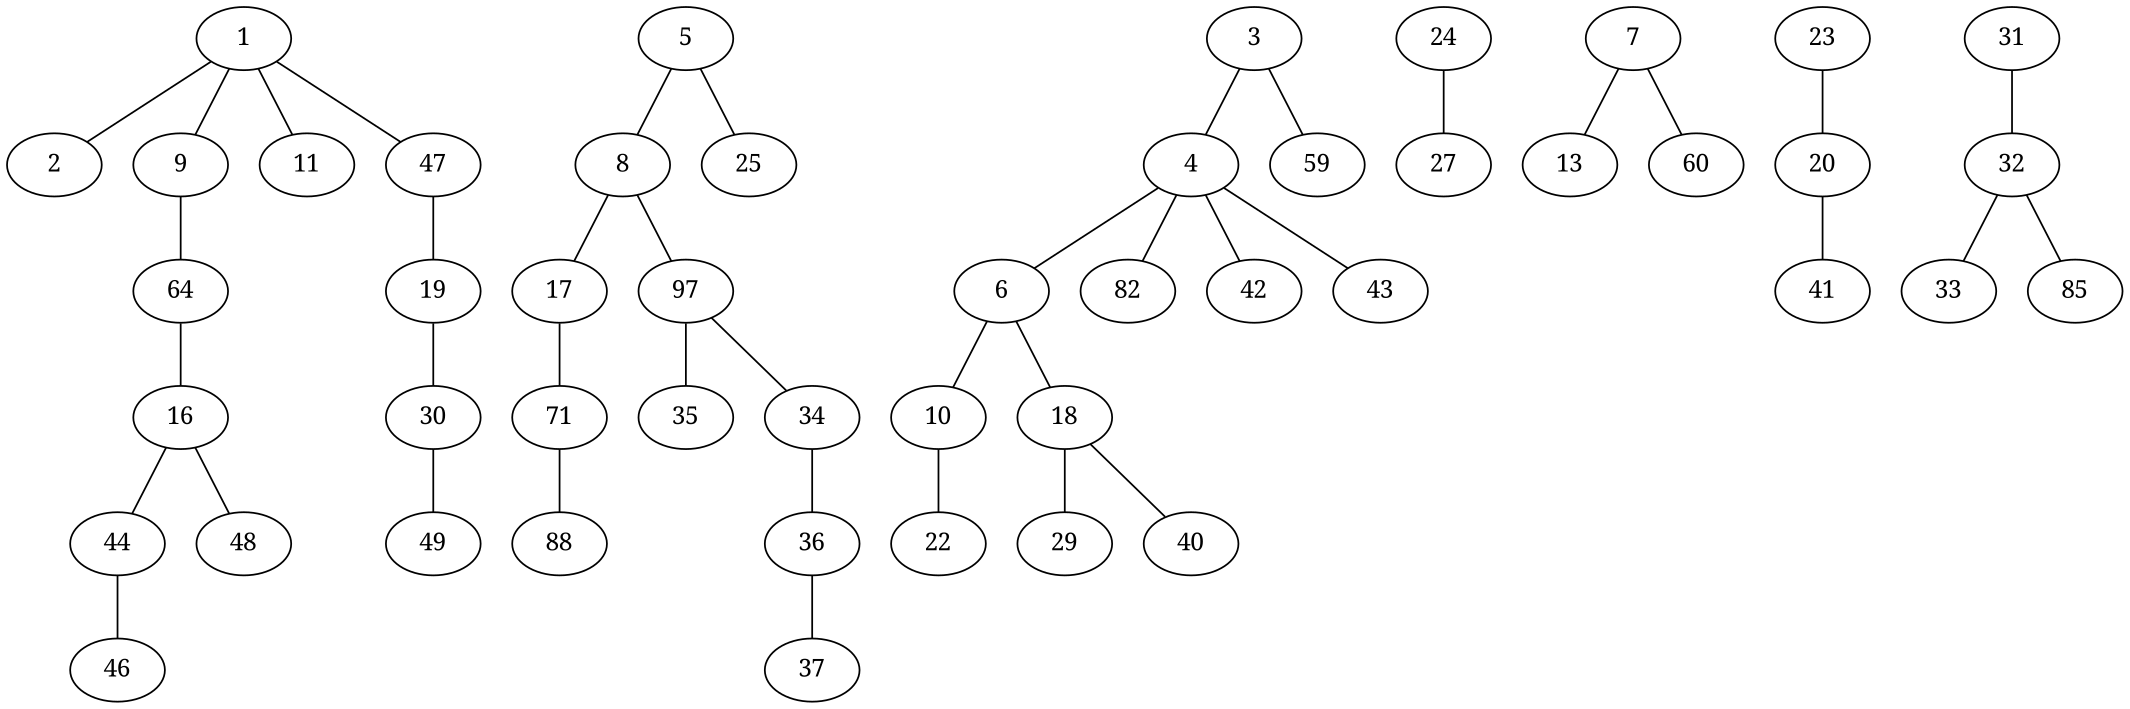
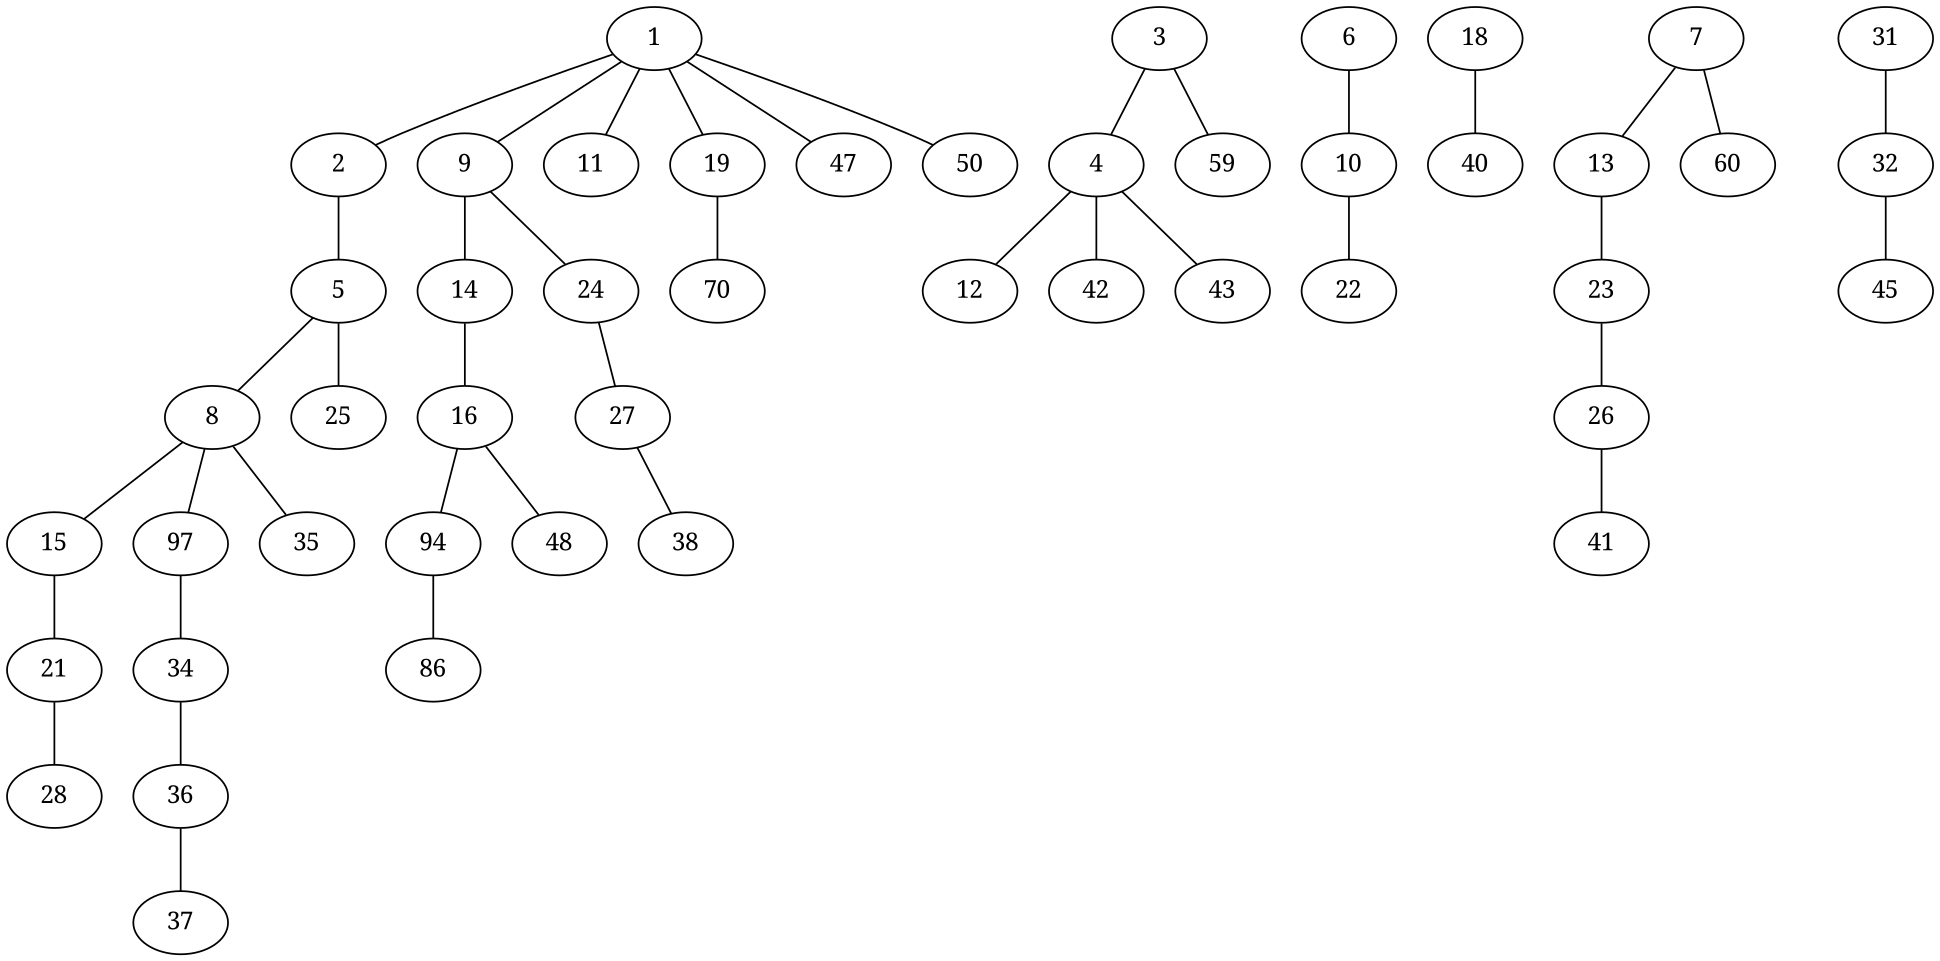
none -> (970, 165)
(1823, 165) -> (1602, 417)
none -> (339, 228)
(433, 228) -> (686, 102)
none -> (528, 228)
(1096, 228) -> none
none -> (1602, 228)
(181, 291) -> (465, 291)
(560, 291) -> (54, 544)
(1128, 291) -> (970, 291)
(1949, 291) -> none
(2075, 291) -> (1886, 291)
(1033, 354) -> none
(686, 355) -> (260, 481)
(433, 417) -> (717, 291)
(560, 417) -> (54, 670)
(118, 544) -> (433, 544)
(433, 544) -> none
(560, 544) -> (54, 796)
none -> (686, 544)
(1065, 544) -> none
(118, 670) -> (433, 670)
